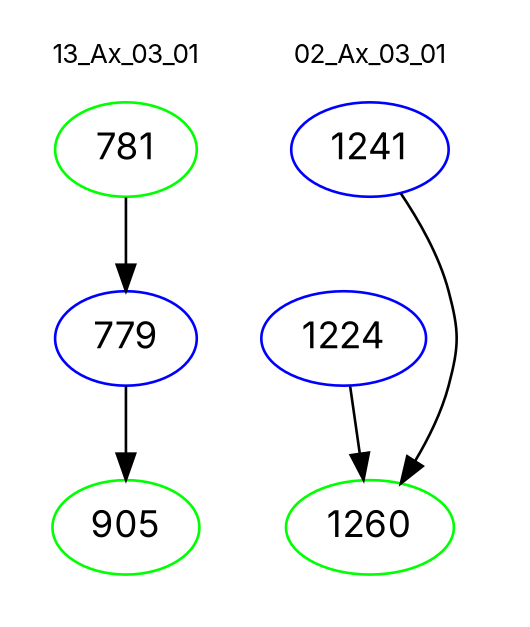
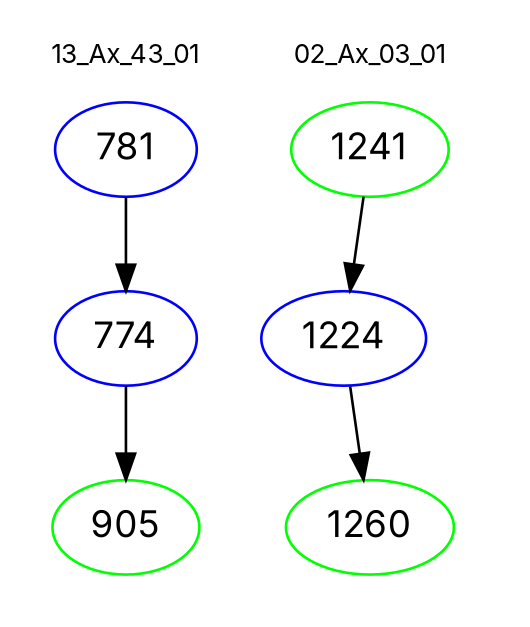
(126, 56) -> (126, 56)
(126, 150) -> (126, 150)
(370, 150) -> (370, 150)
(456, 325) -> (359, 230)
(126, 338) -> (126, 338)
